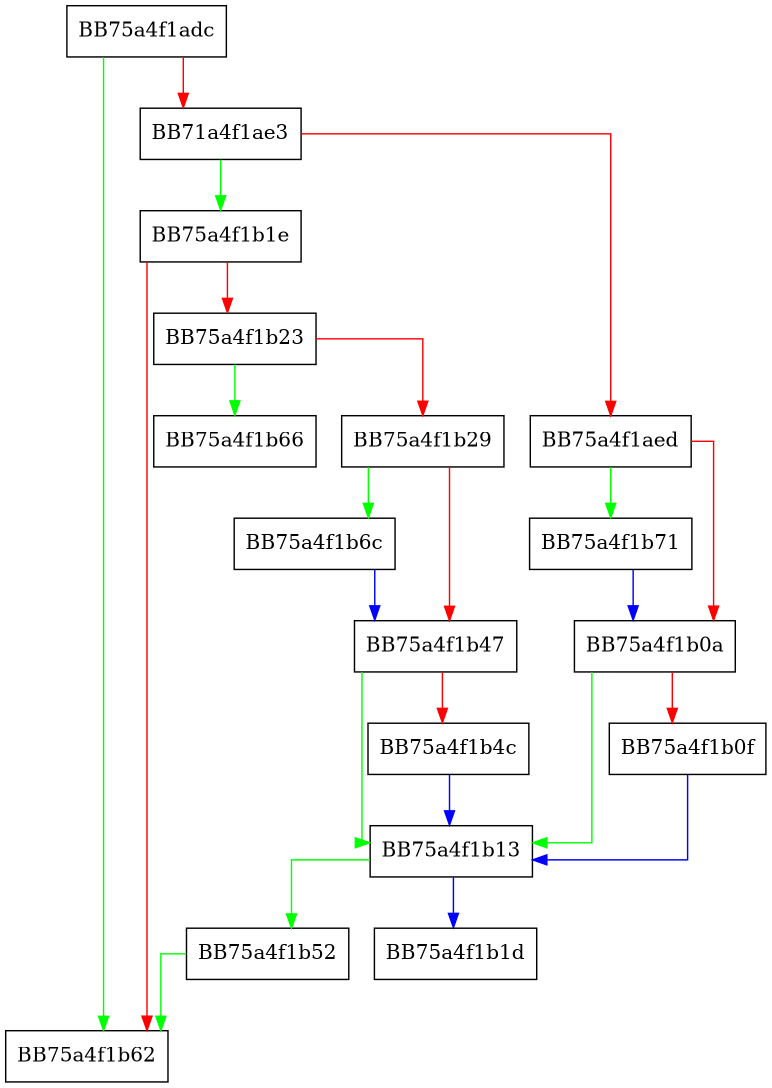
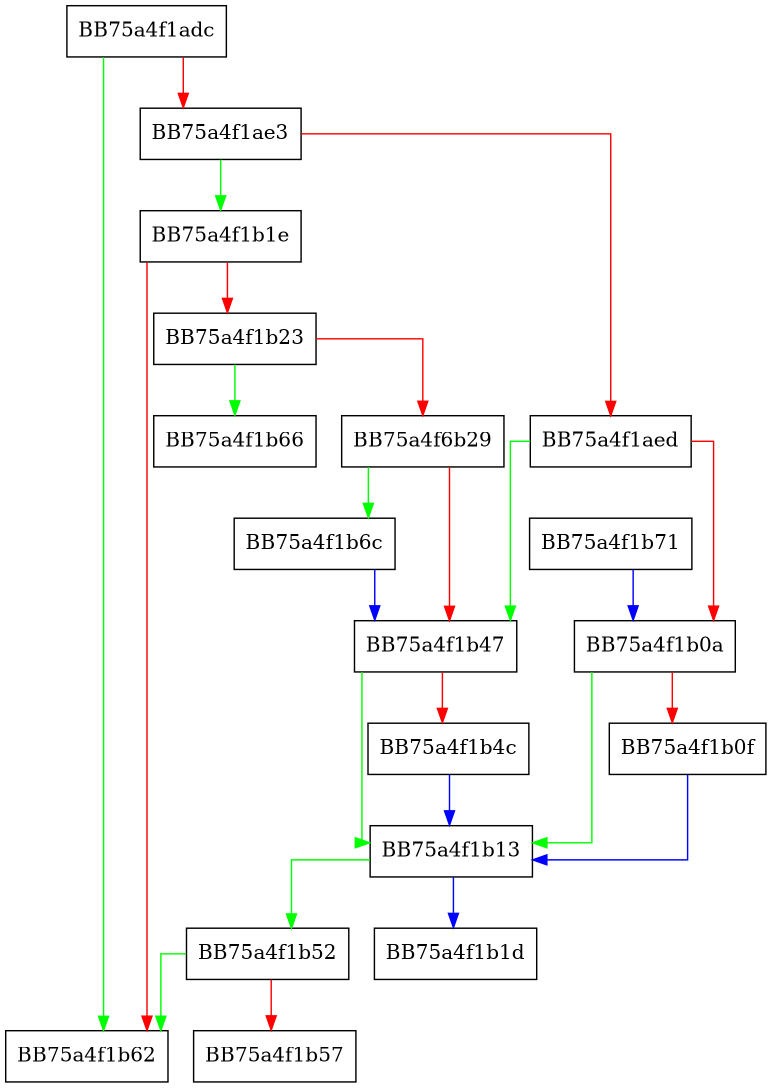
(221, 134) -> (221, 134)
(423, 441) -> (423, 441)
(611, 485) -> (510, 514)
none -> (275, 1056)
